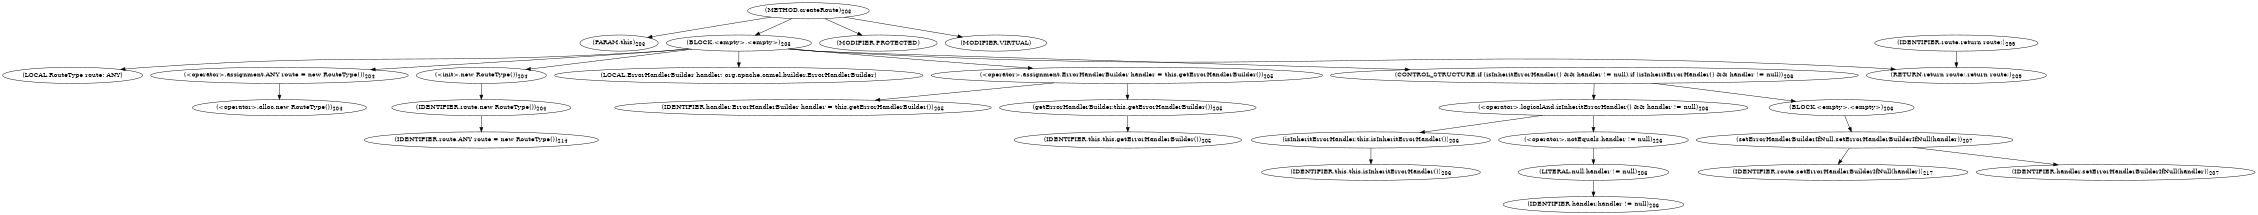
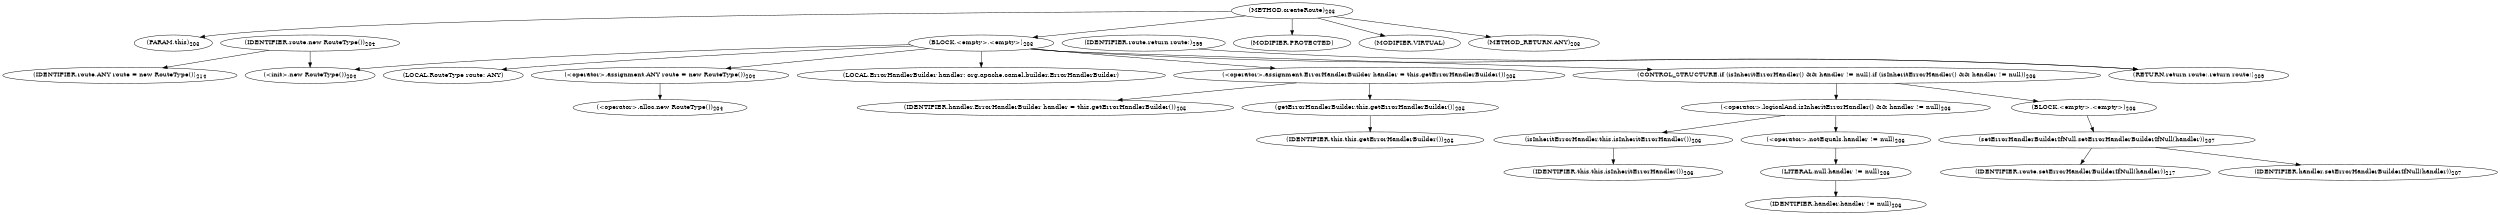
none -> (1534, 43)
(481, 89) -> (310, 57)
(1658, 139) -> (1900, 139)
